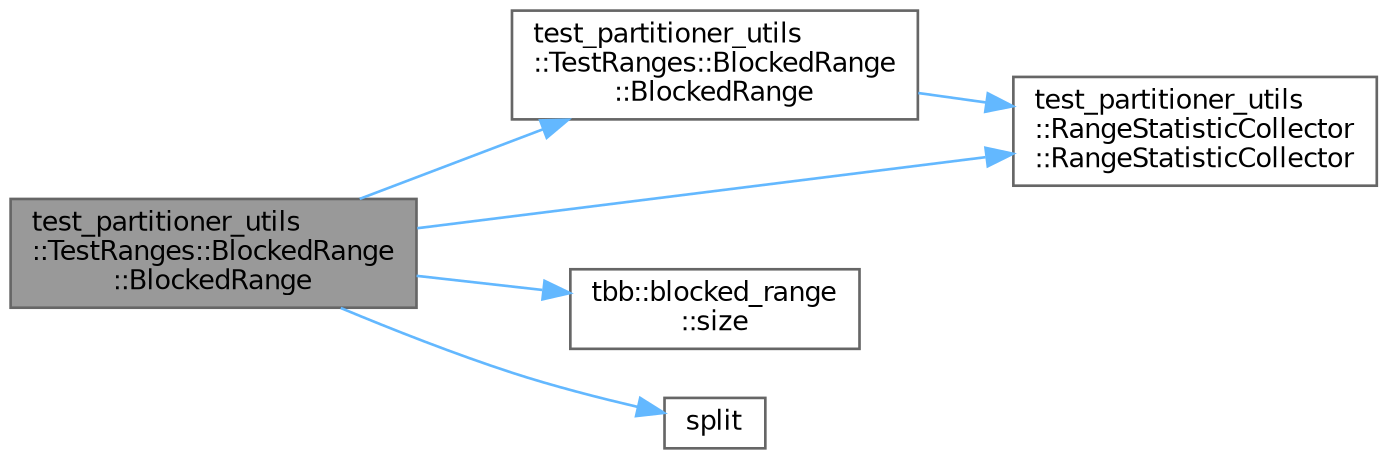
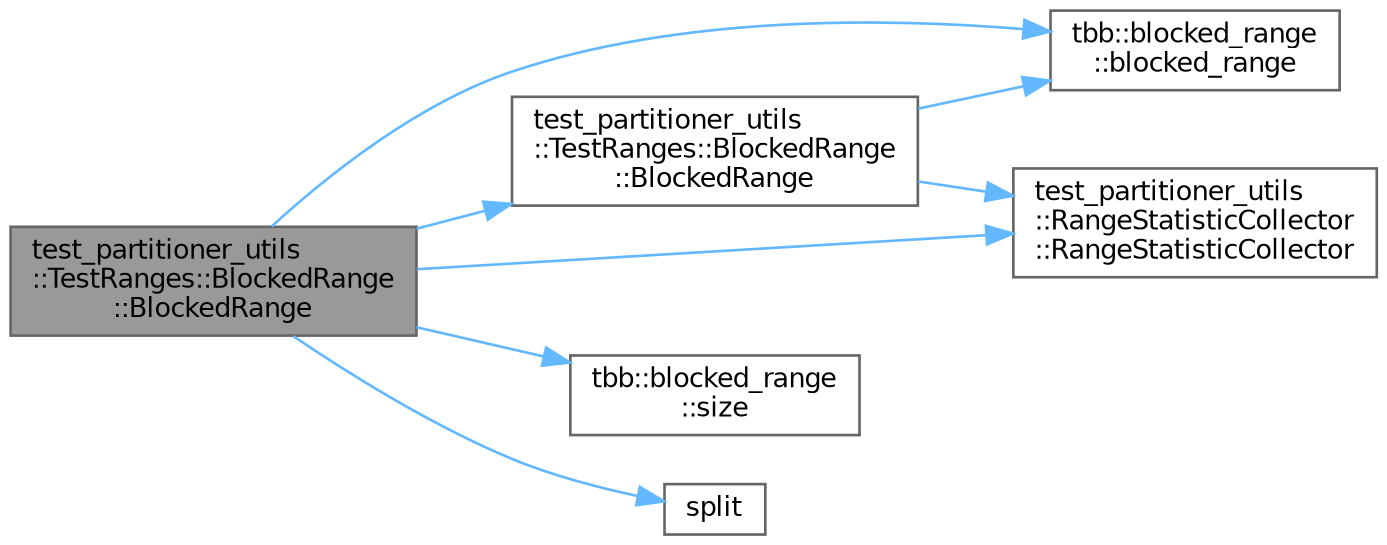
none -> (1195, 50)
